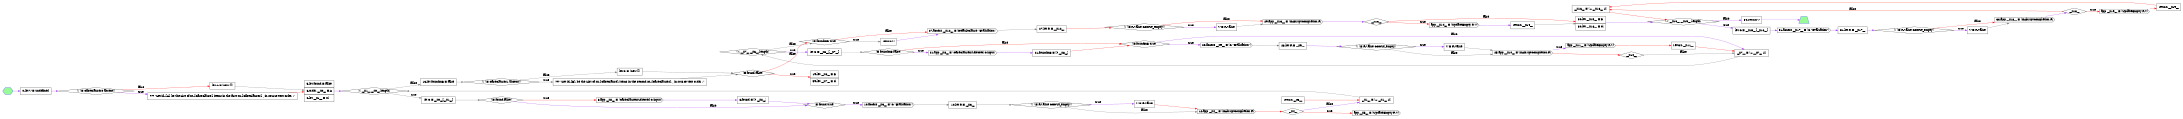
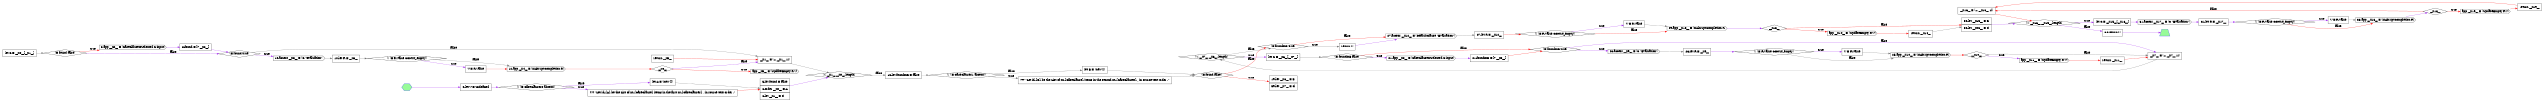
(1494, 25) -> (1892, 33)
(1591, 27) -> (1977, 28)
none -> (504, 49)
(1558, 49) -> (2001, 57)
(165, 88) -> (605, 84)
(403, 96) -> none
